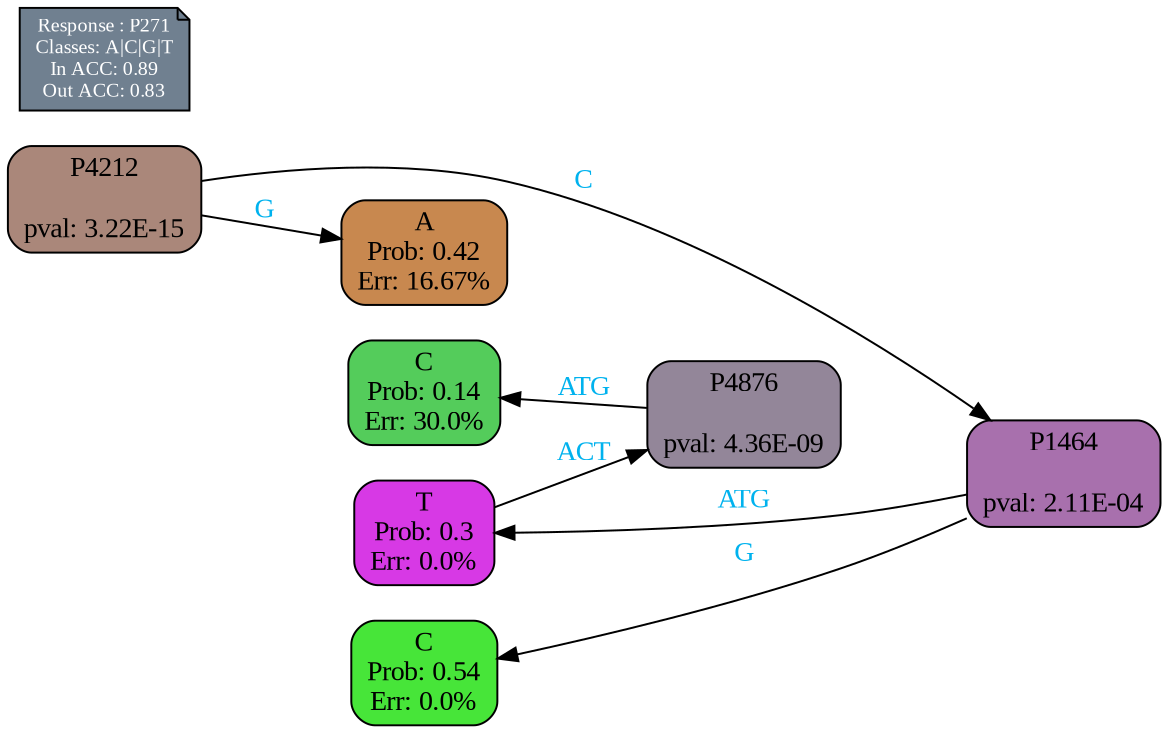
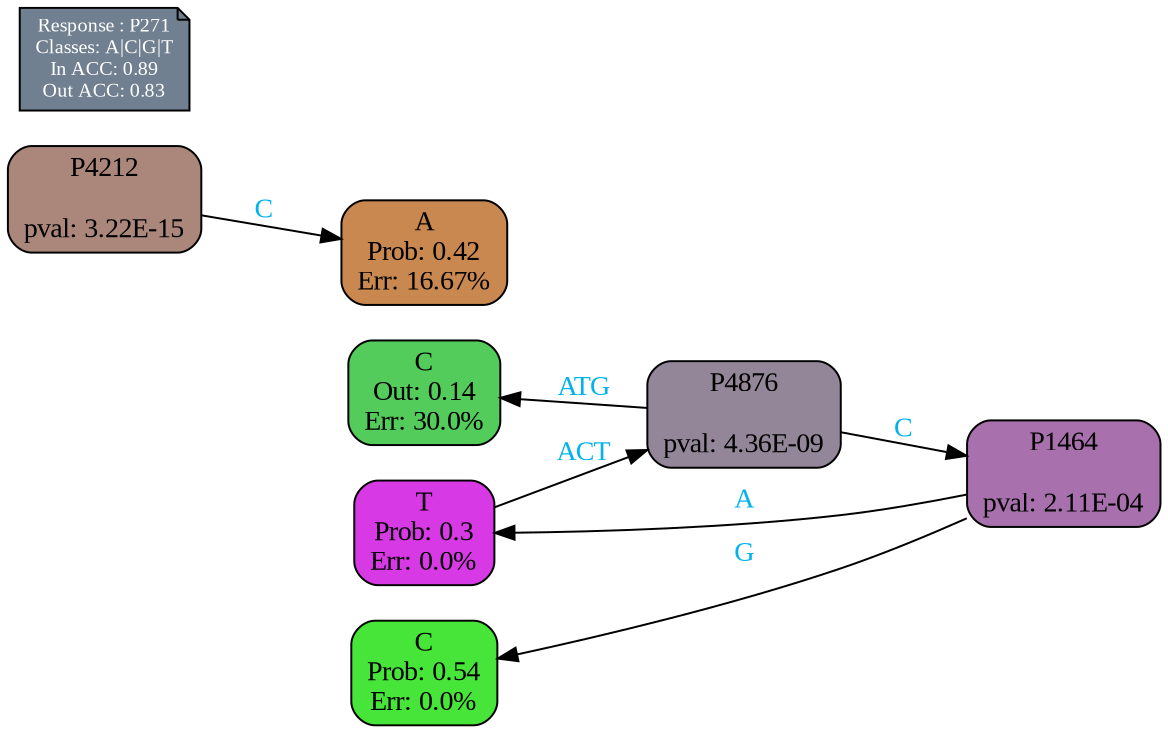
(264, 210) -> (264, 210)
(610, 213) -> (894, 442)
(424, 393) -> (424, 393)
(744, 500) -> (744, 500)
